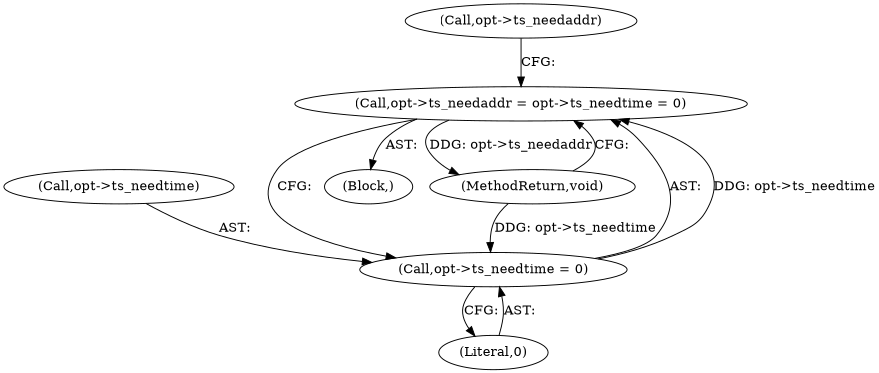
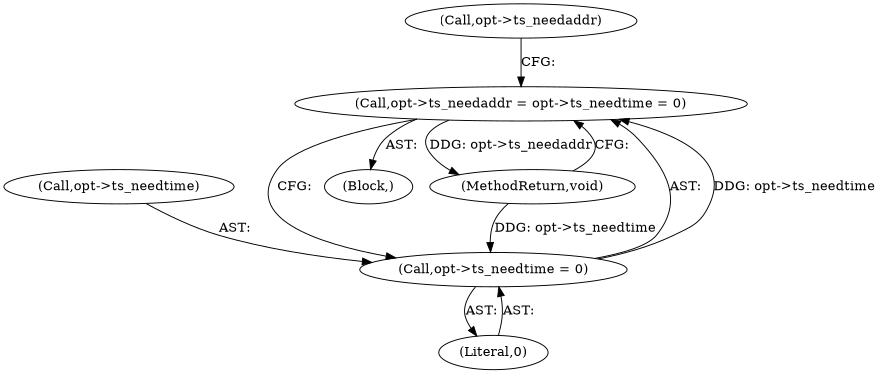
(483, 311) -> (484, 311)
